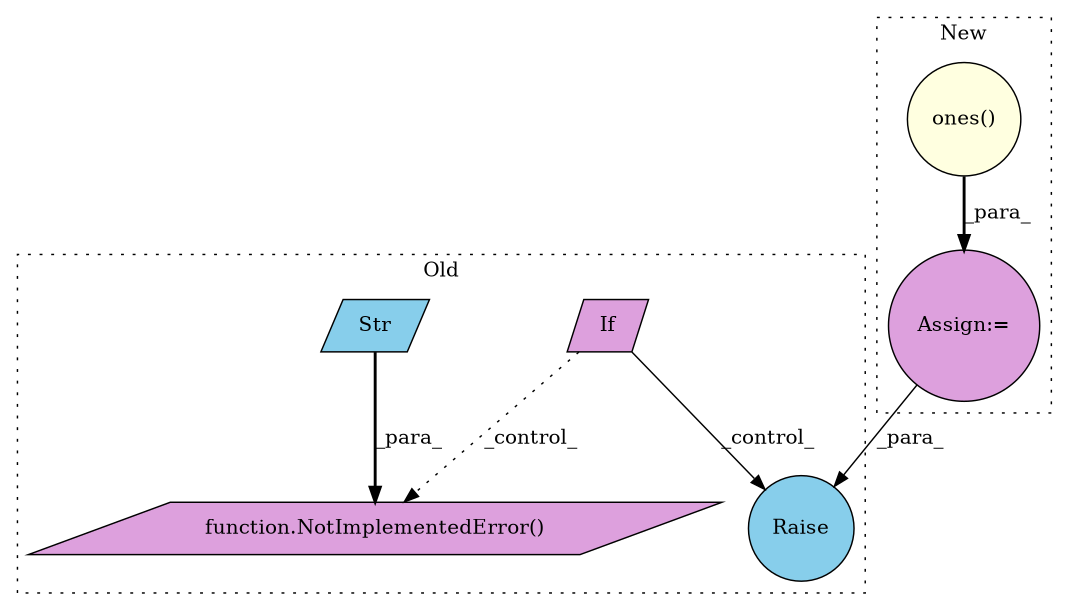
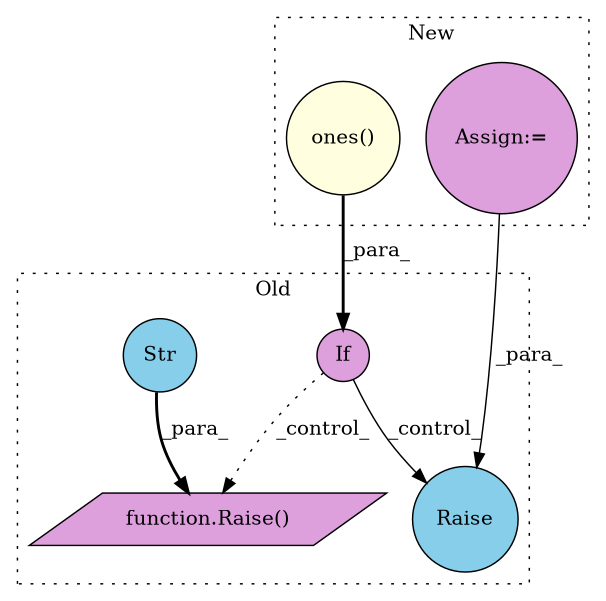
(964, 206) -> (343, 255)
(375, 326) -> (160, 355)
(608, 326) -> (343, 355)
(375, 528) -> (208, 519)
